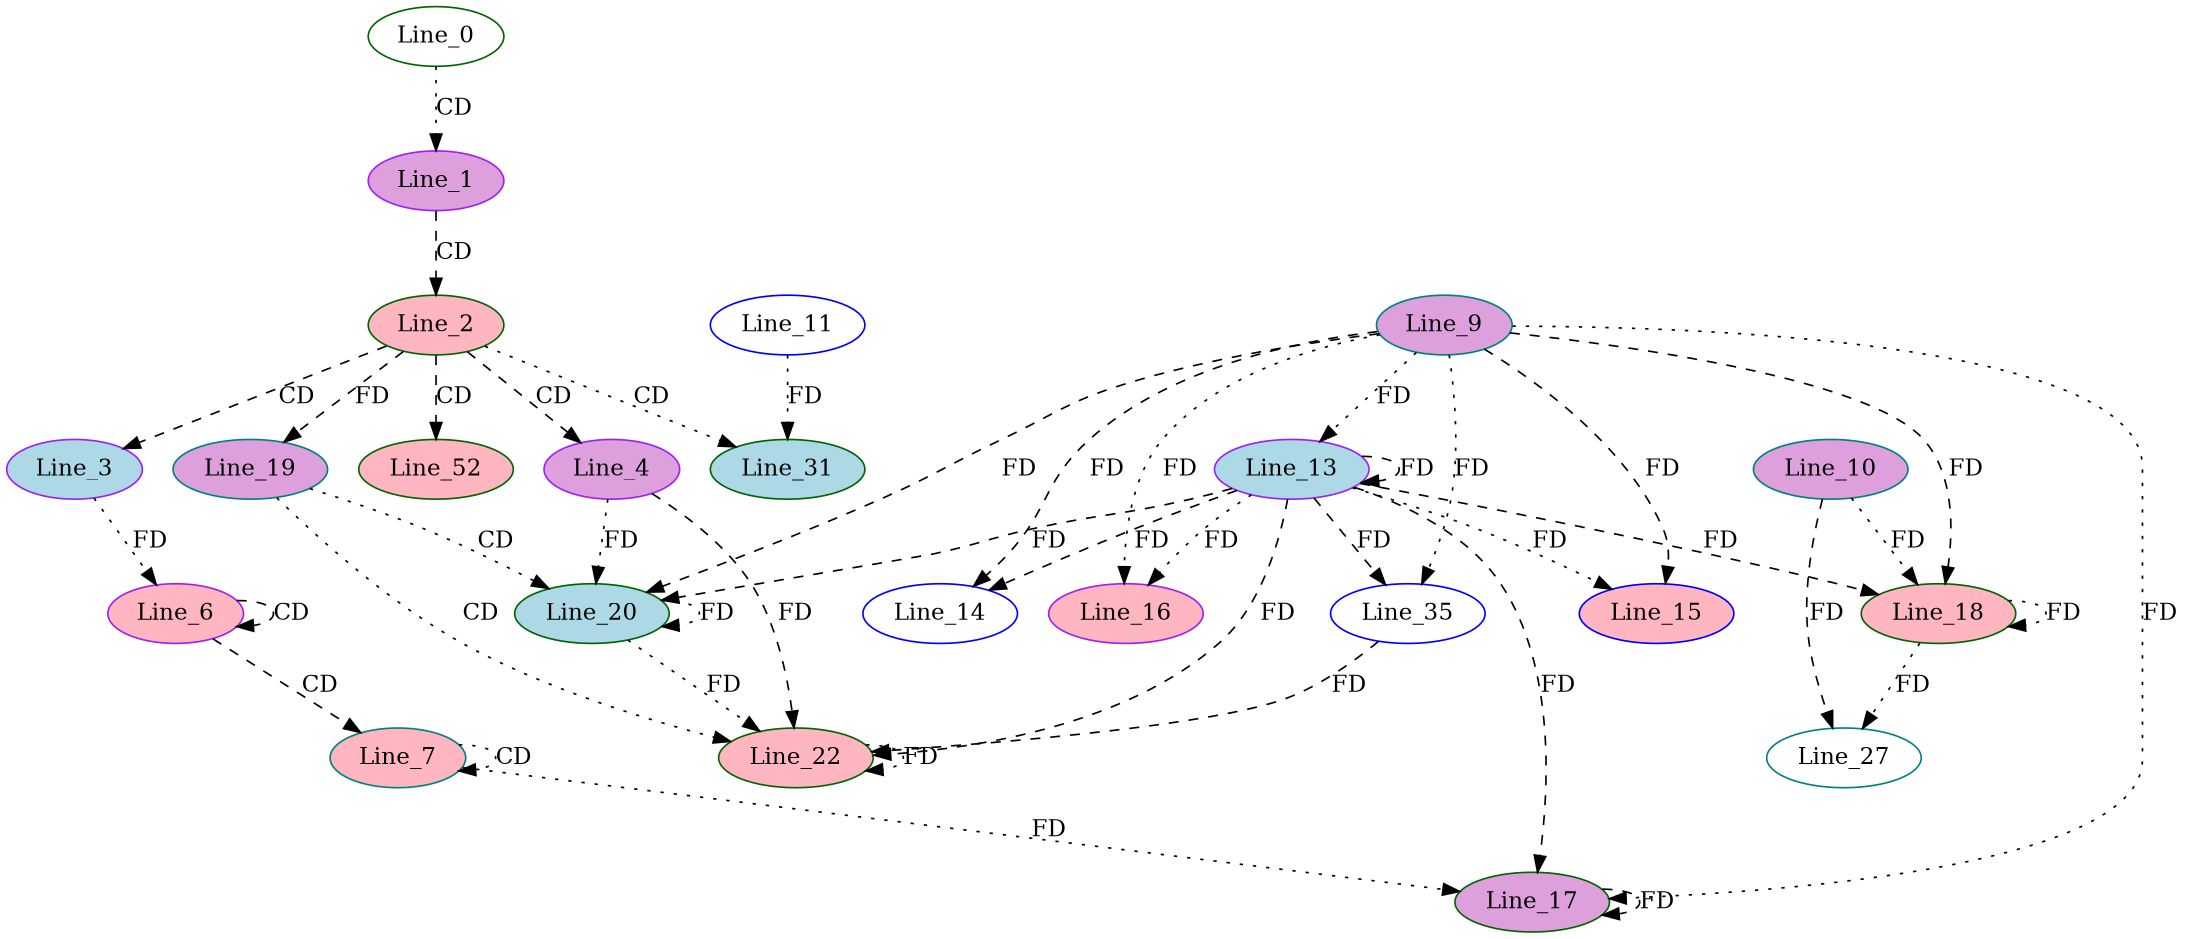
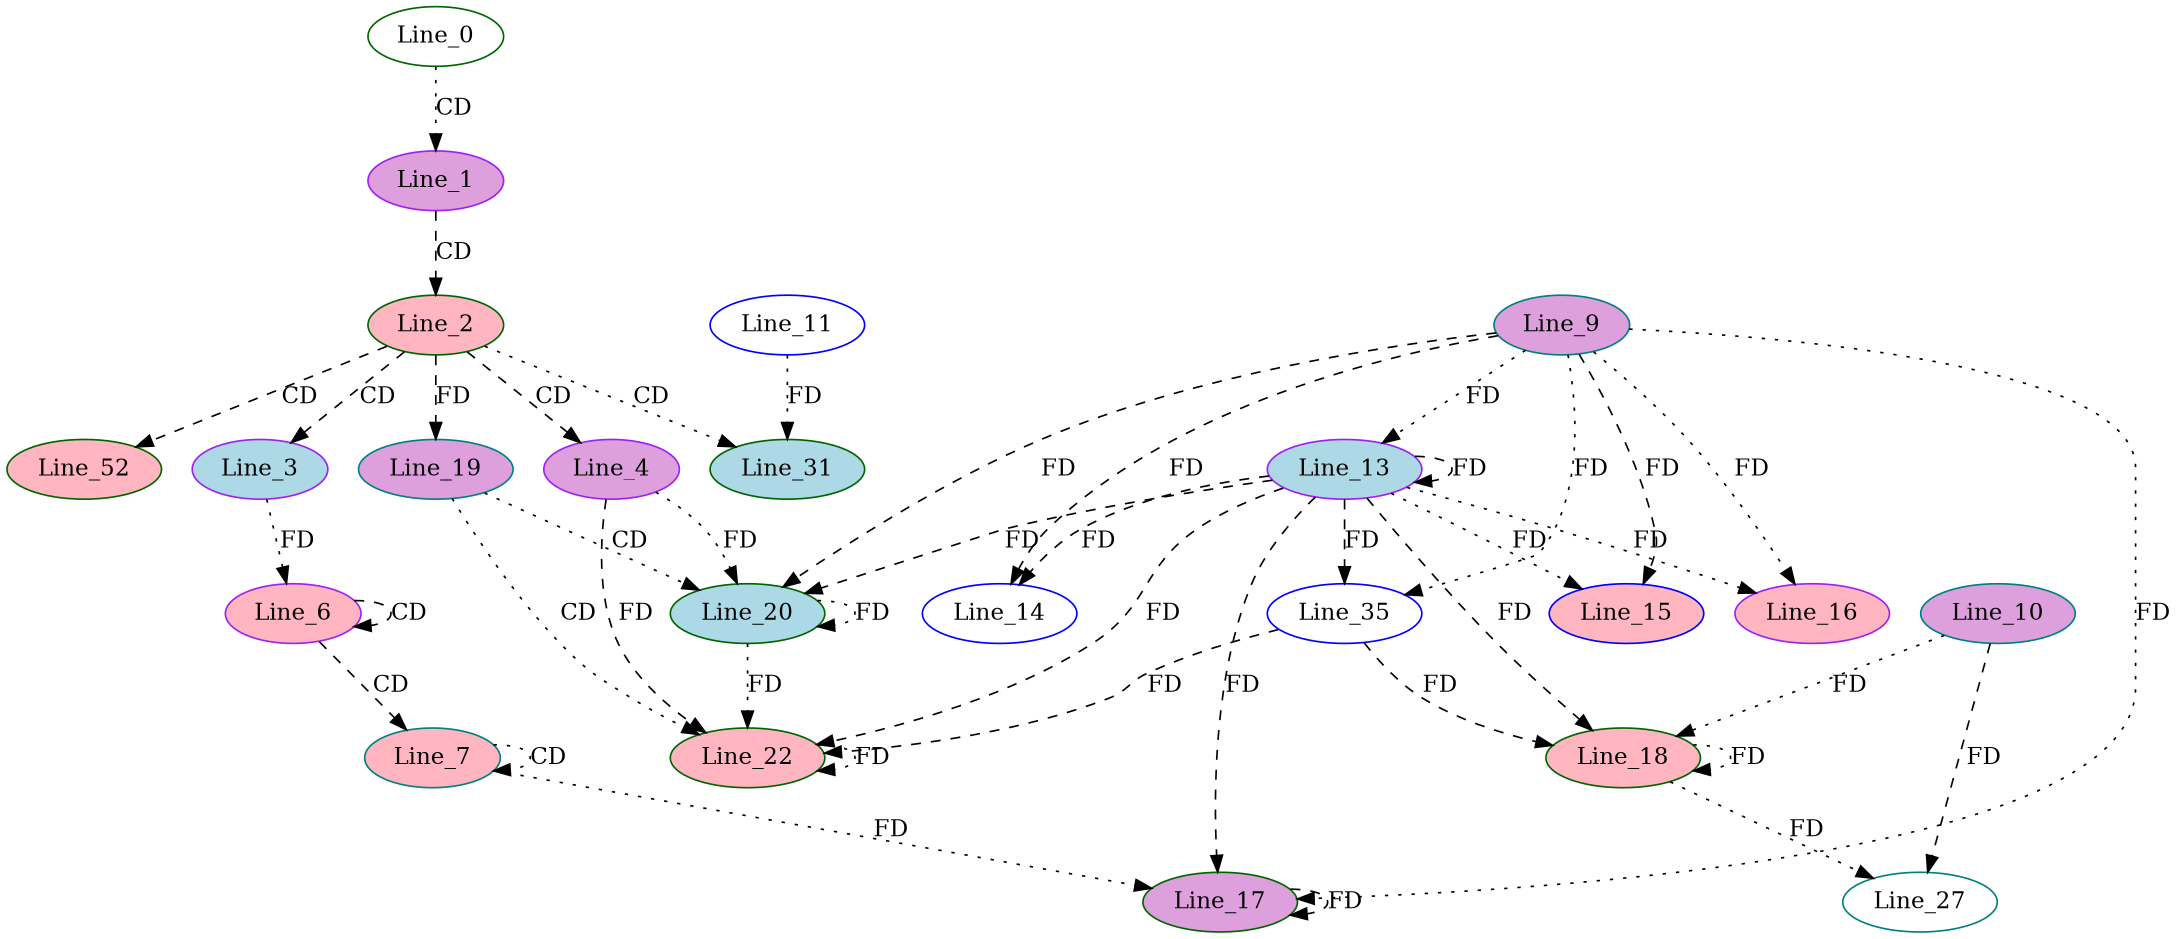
(1789, 379) -> (1441, 708)
